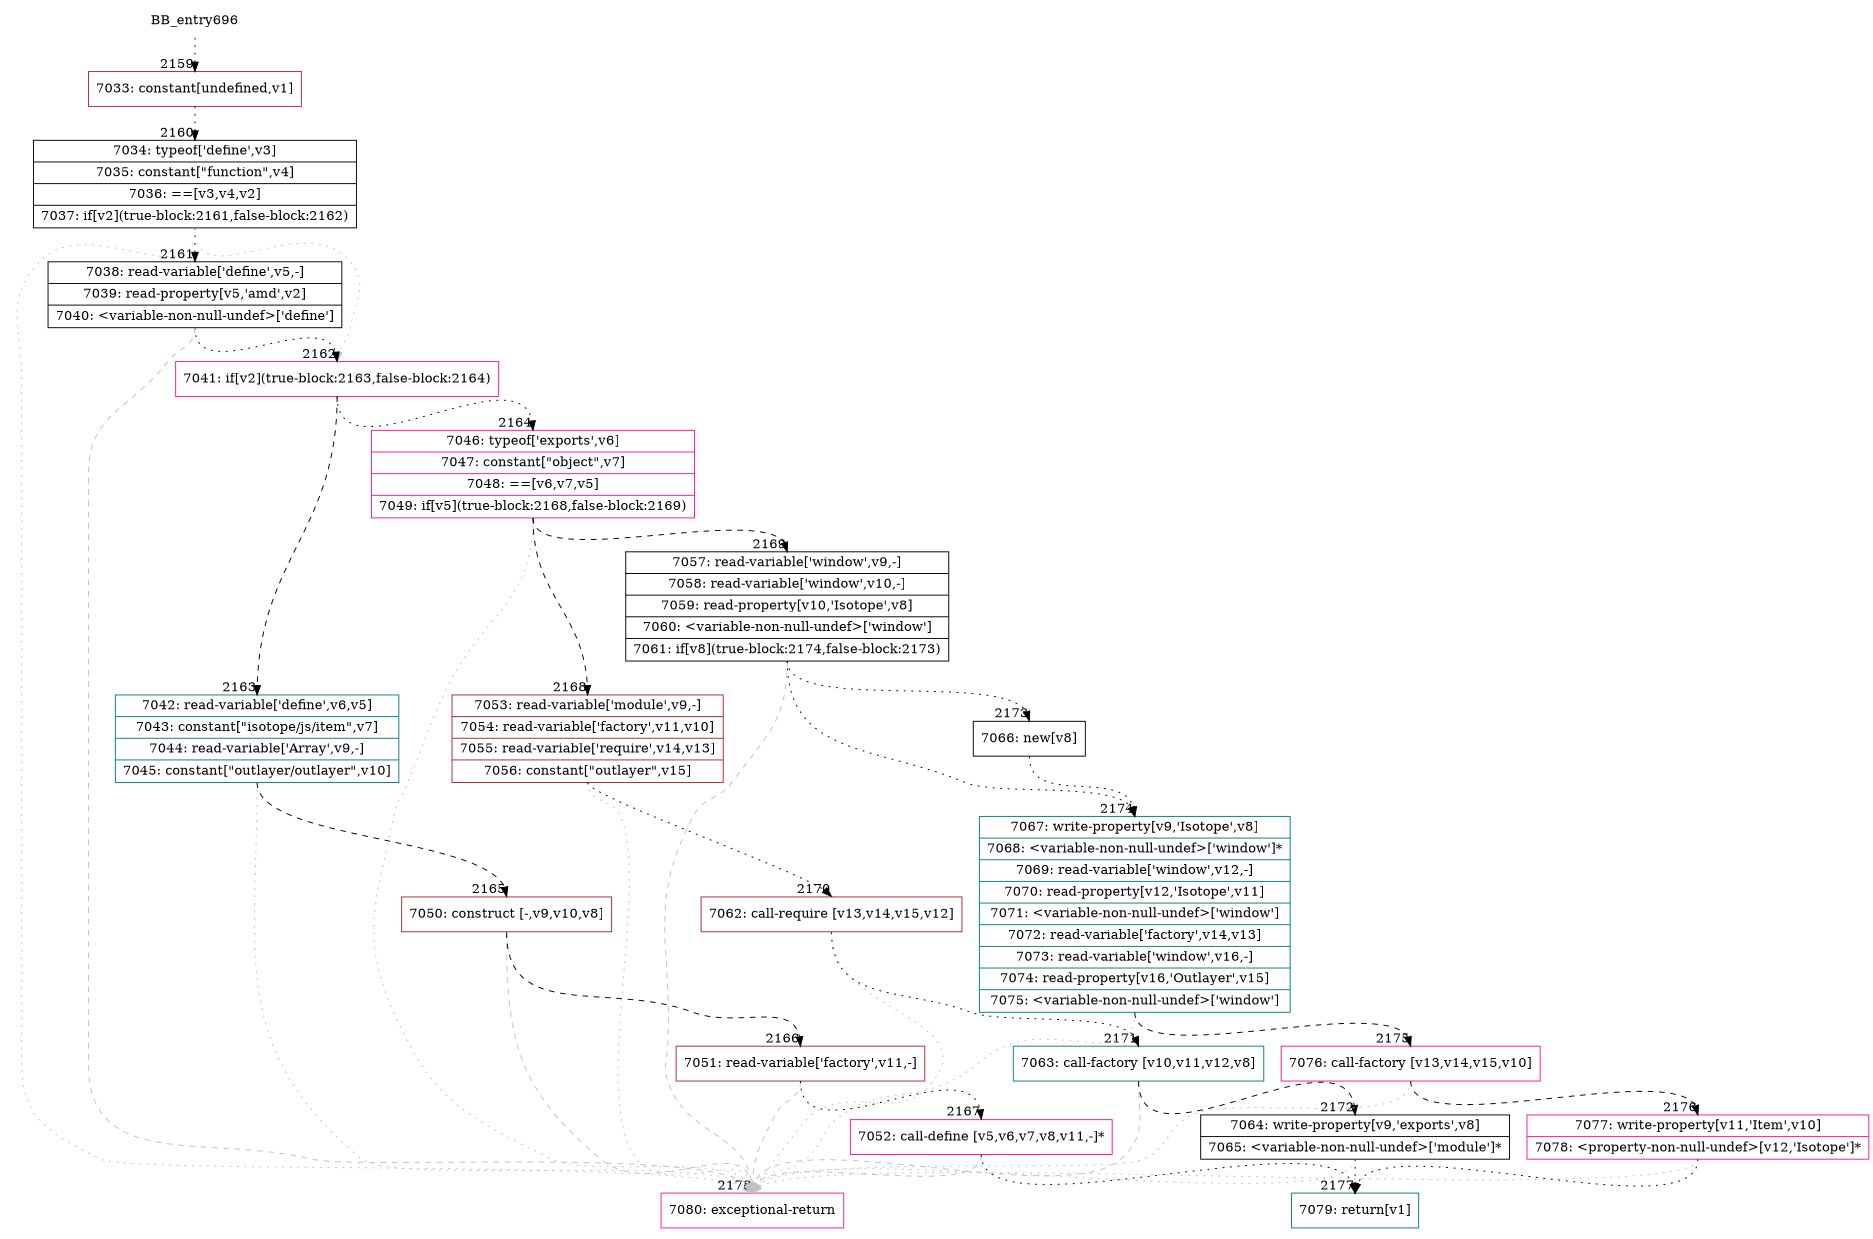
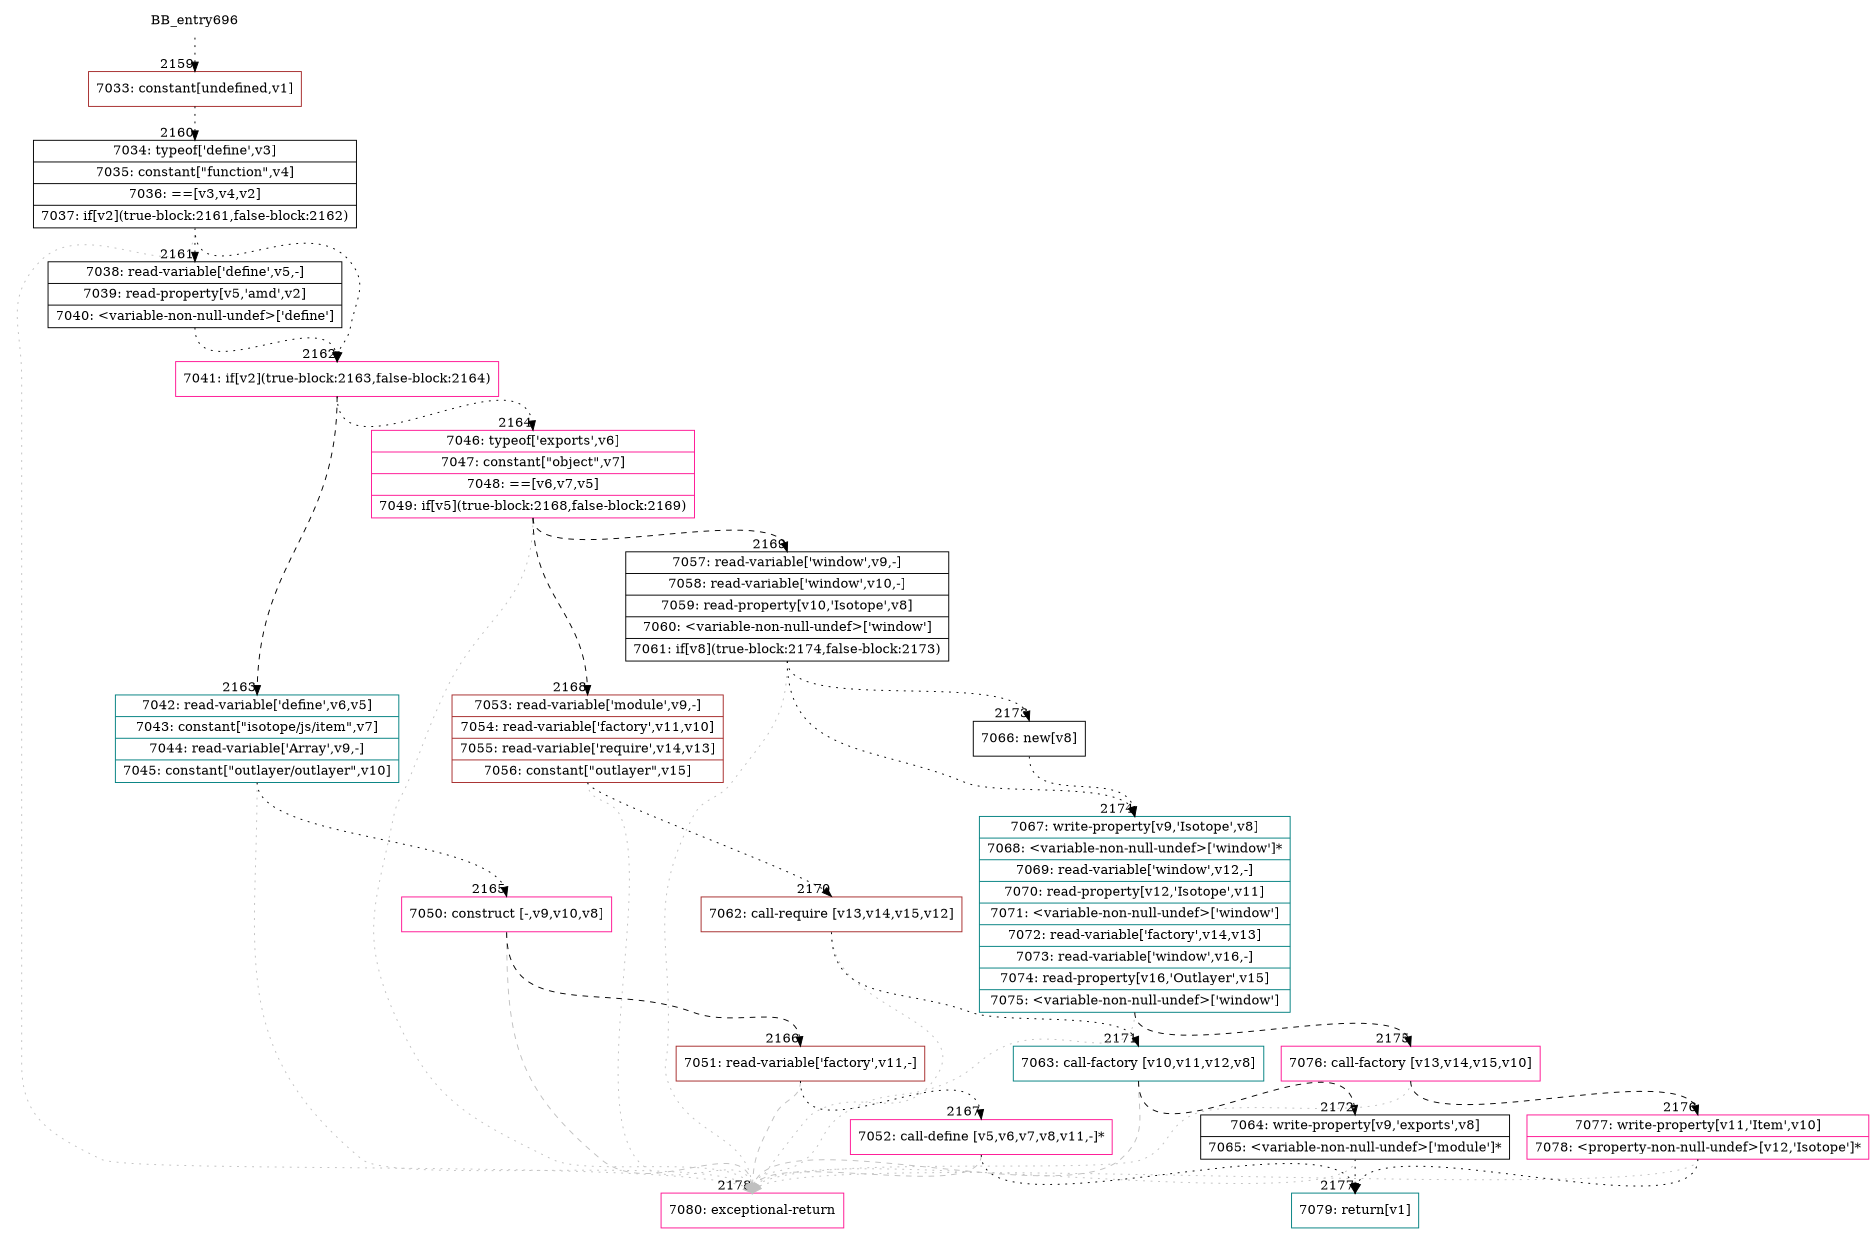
(314, 244) -> (314, 244)
(377, 839) -> (377, 839)
(507, 914) -> (507, 914)
(665, 920) -> (665, 920)
(89, 1030) -> none
